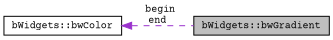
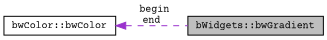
(63, 26) -> (60, 26)
